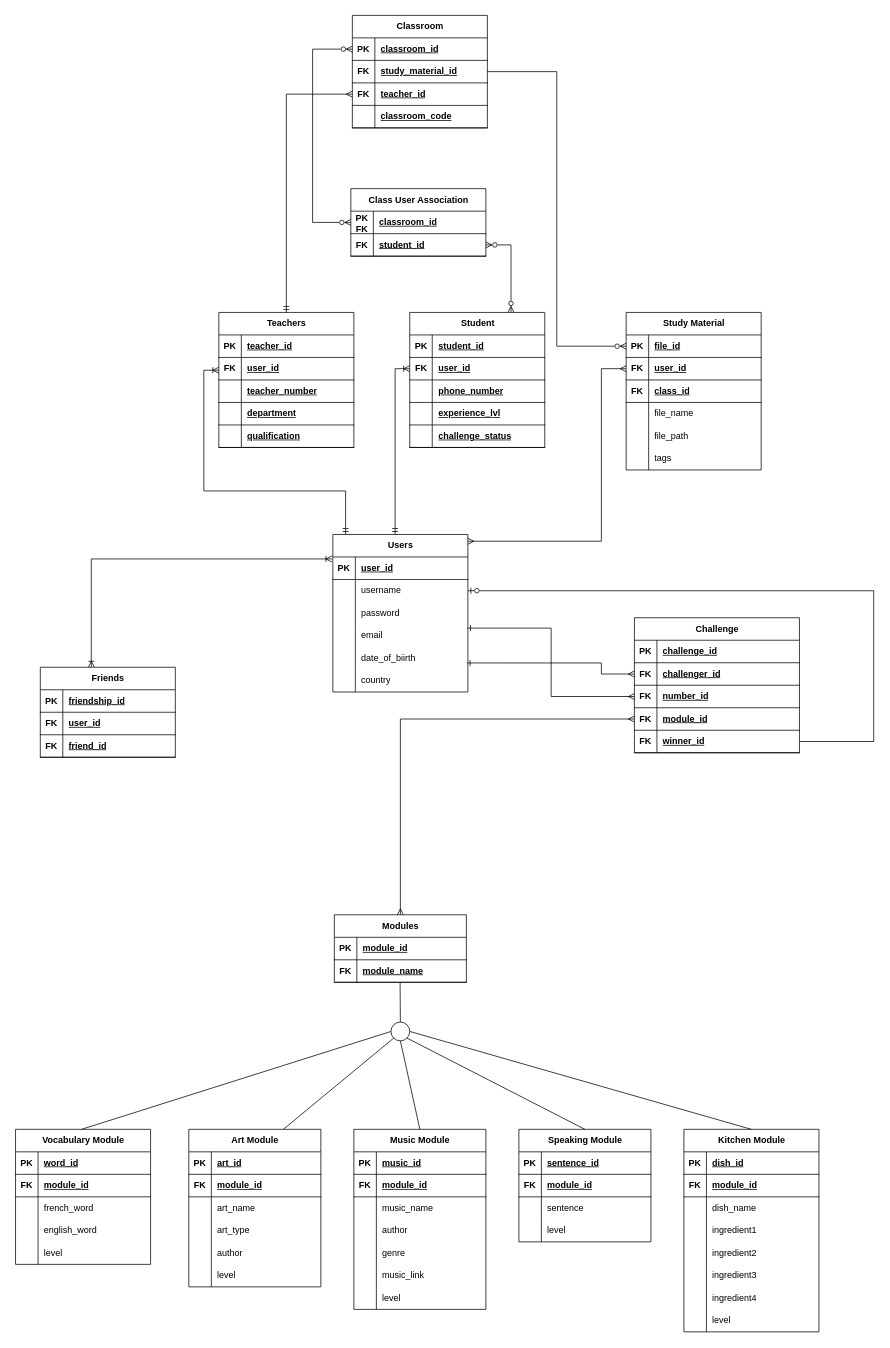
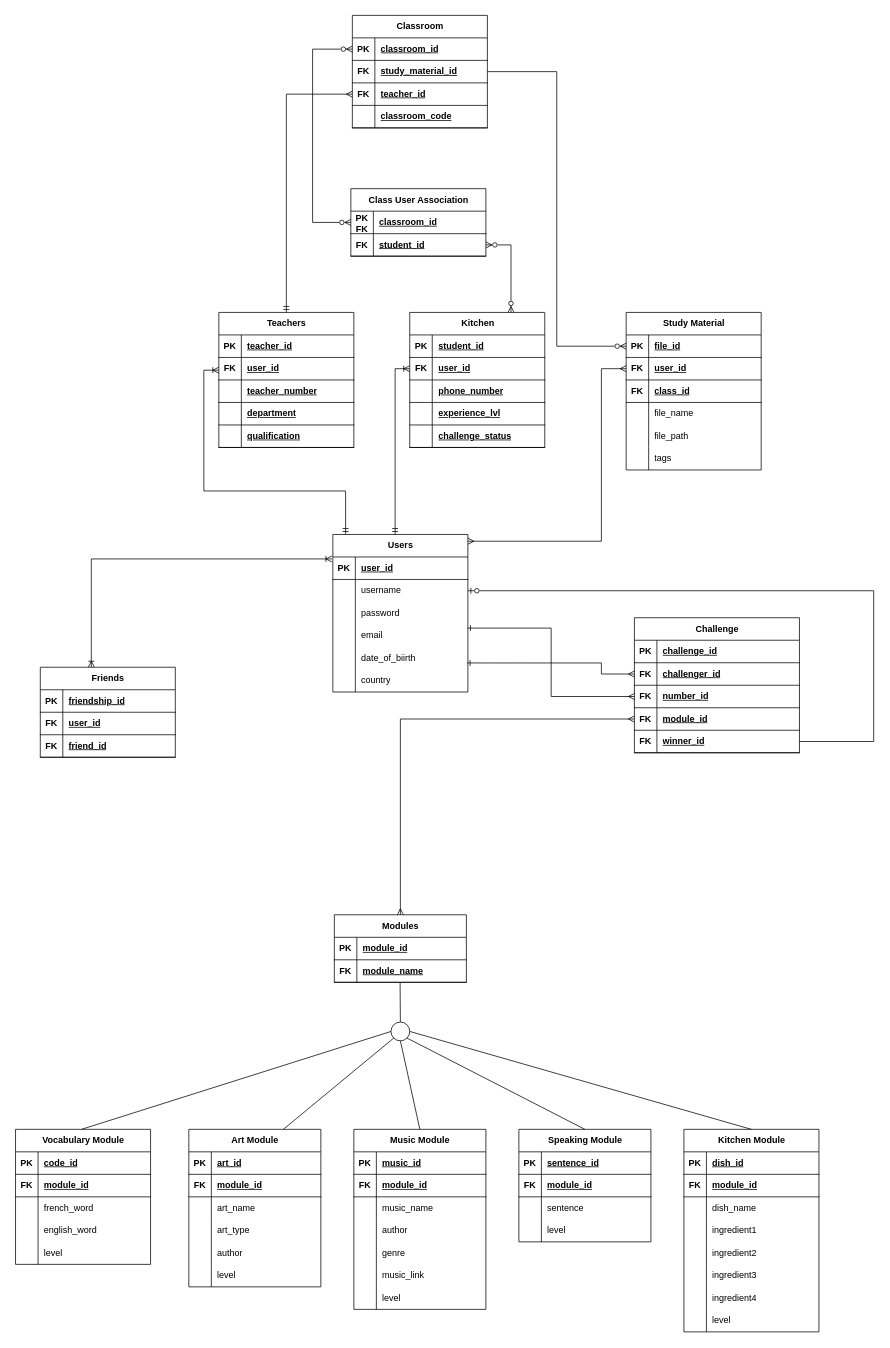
(478, 324) -> (478, 324)
(60, 1163) -> (60, 1163)
